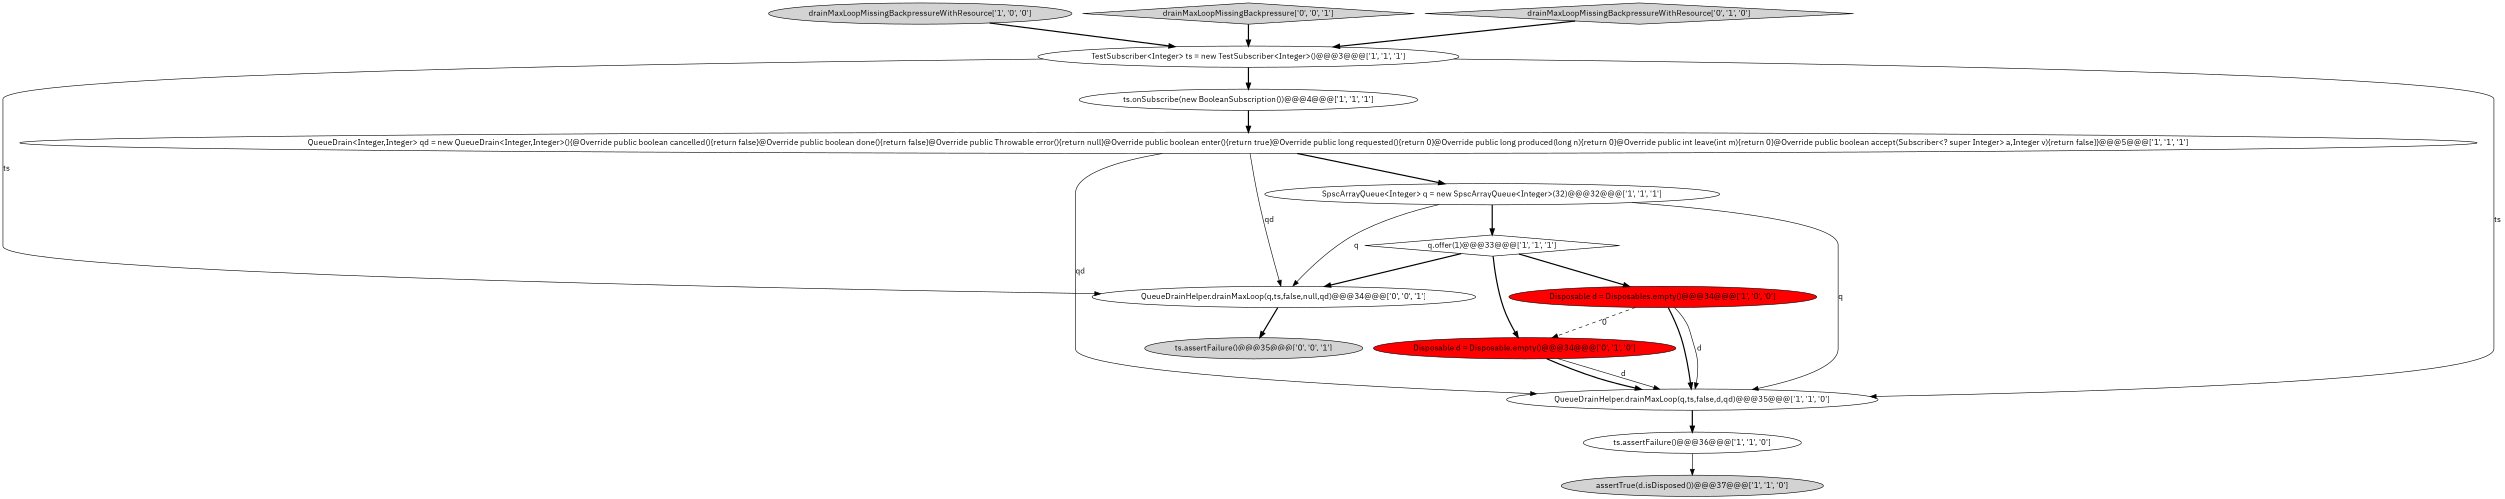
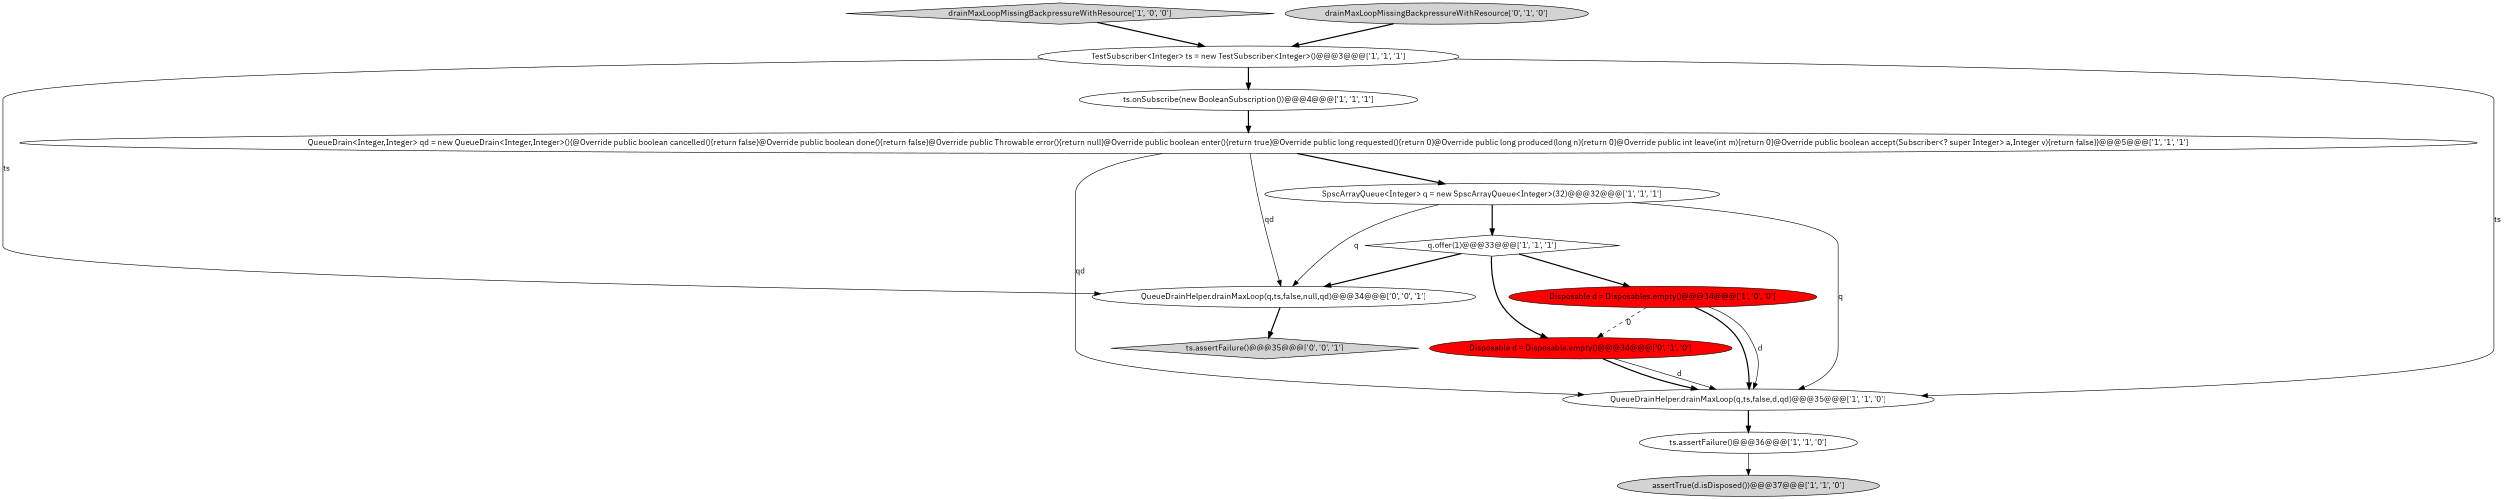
(920, 14) -> (1060, 14)
(1248, 14) -> none
(1639, 14) -> (1437, 14)
(1254, 348) -> (1265, 348)
